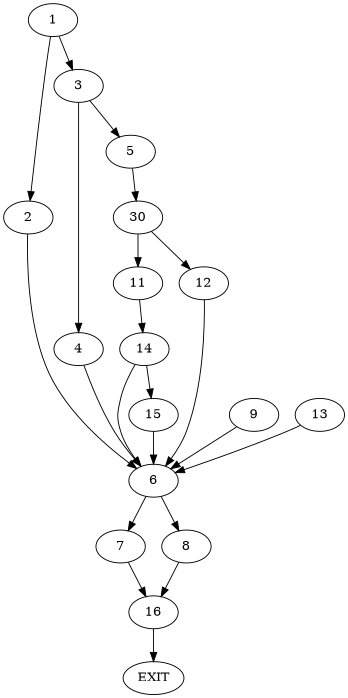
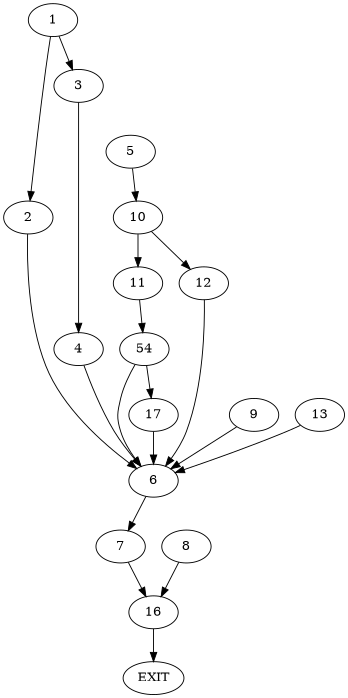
(102, 115) -> none
(138, 218) -> (138, 218)
(144, 349) -> (144, 349)
(154, 415) -> (154, 415)
(168, 510) -> none
